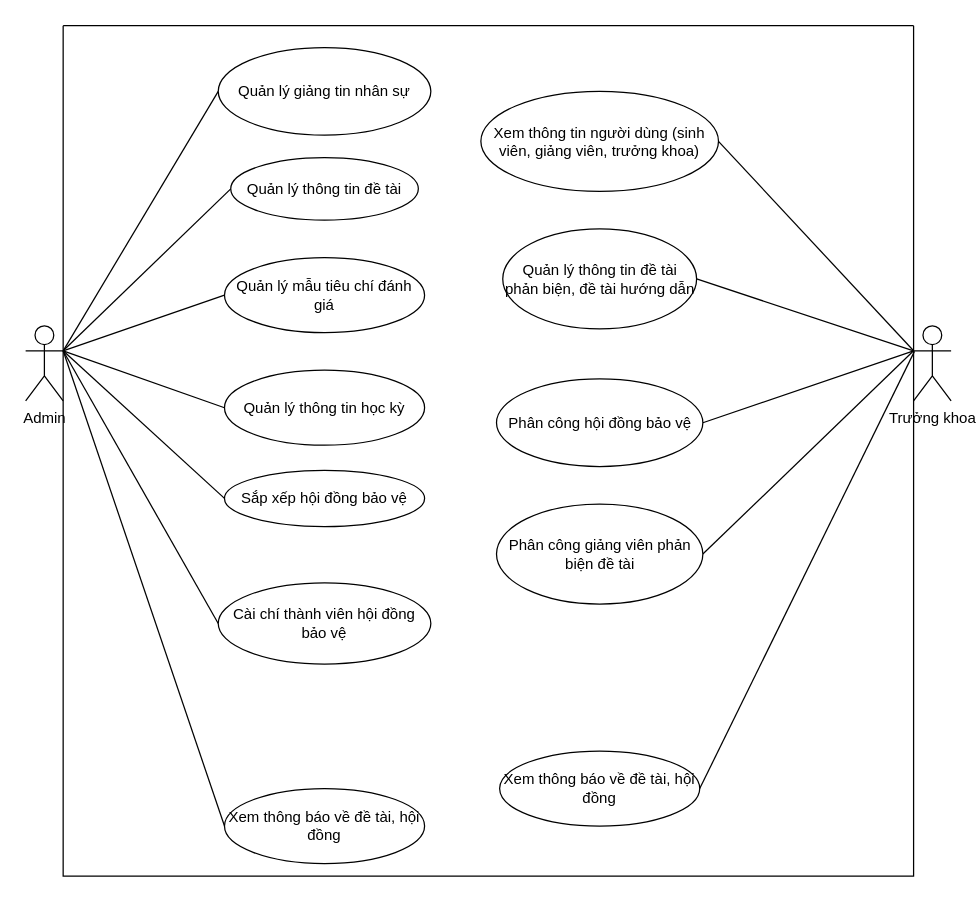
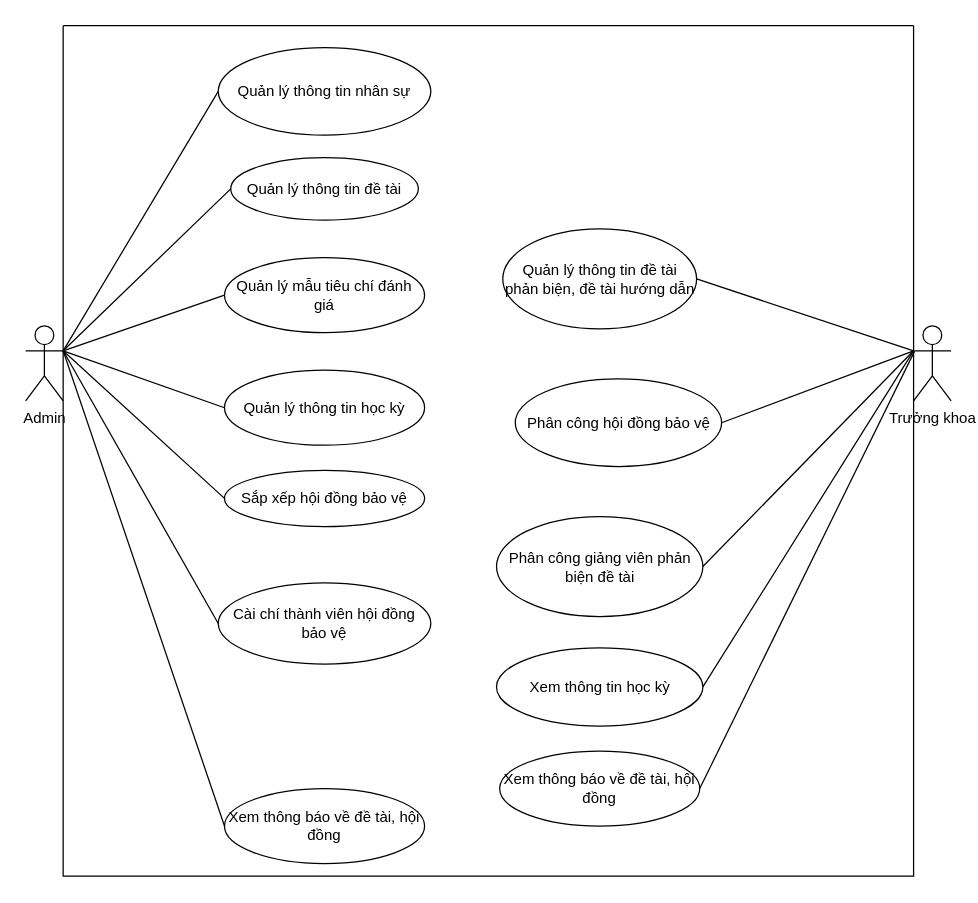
(324, 92) -> (324, 92)
(599, 141) -> none
(814, 244) -> none
(599, 423) -> (618, 423)
none -> (802, 527)
(599, 554) -> (599, 566)
none -> (599, 687)
